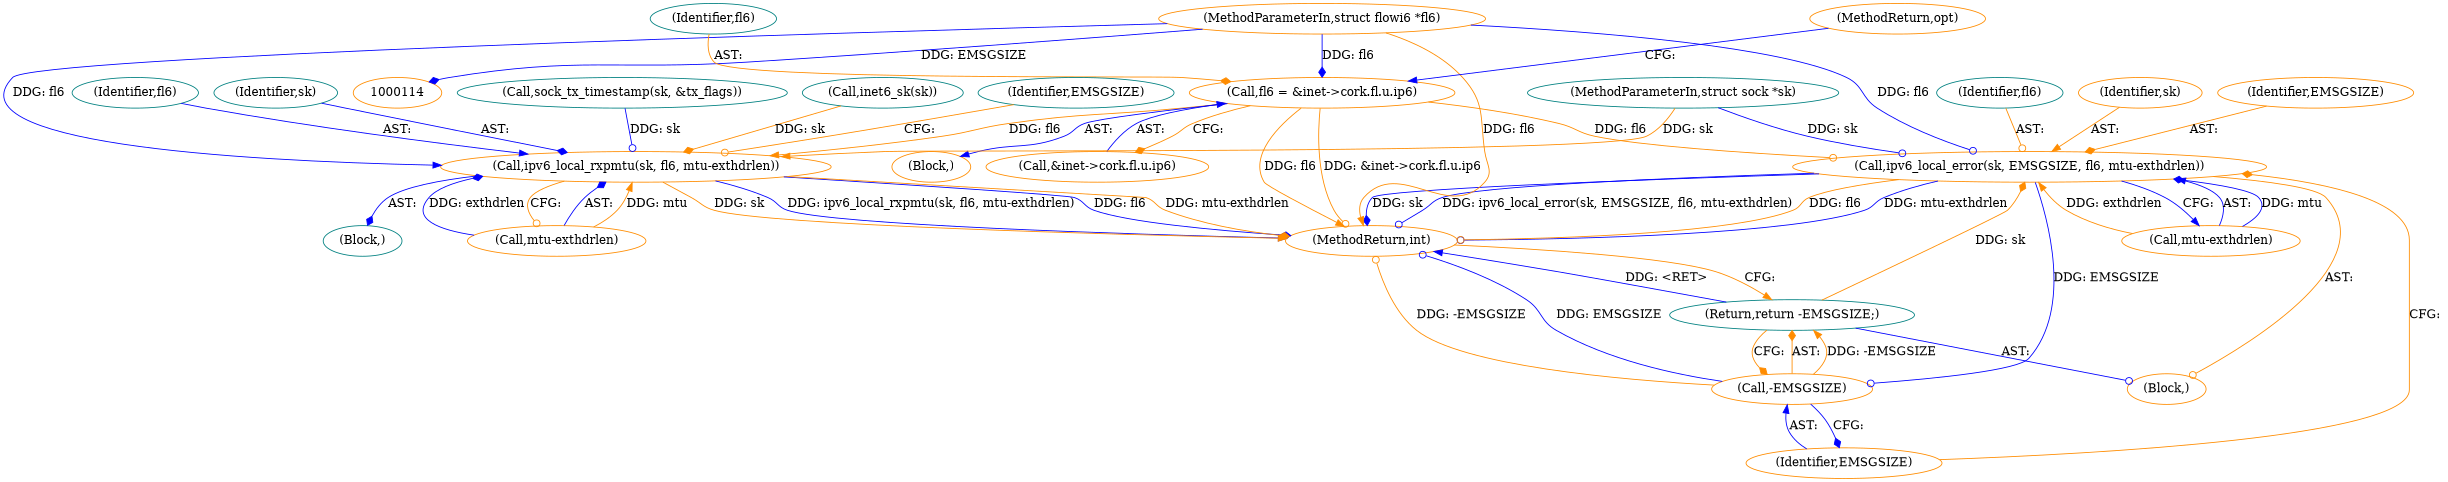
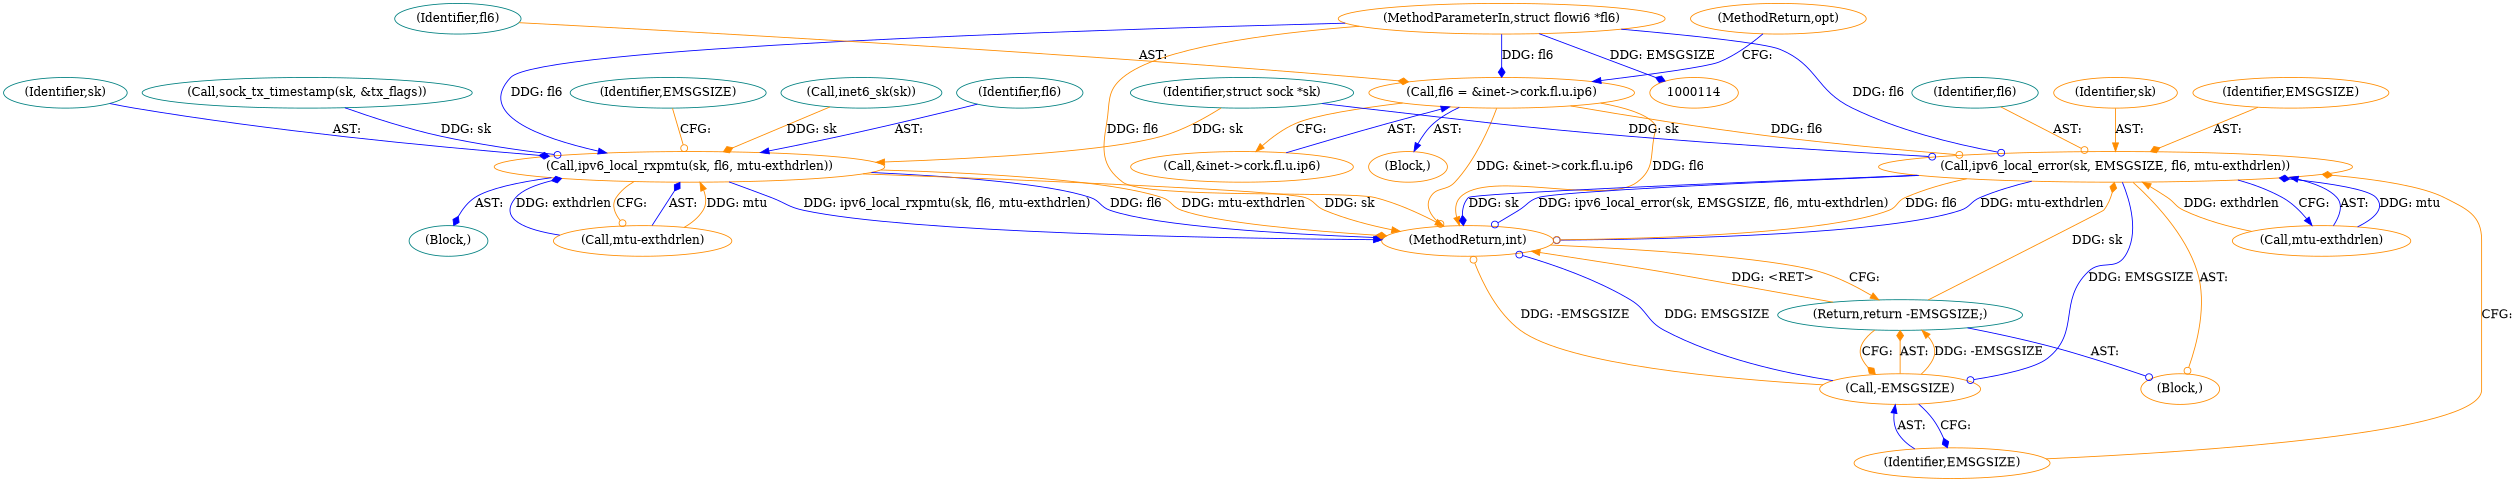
(1683, 93) -> (1242, 93)
(1195, 122) -> (1329, 114)
(1002, 124) -> none
(1585, 276) -> (1687, 276)
